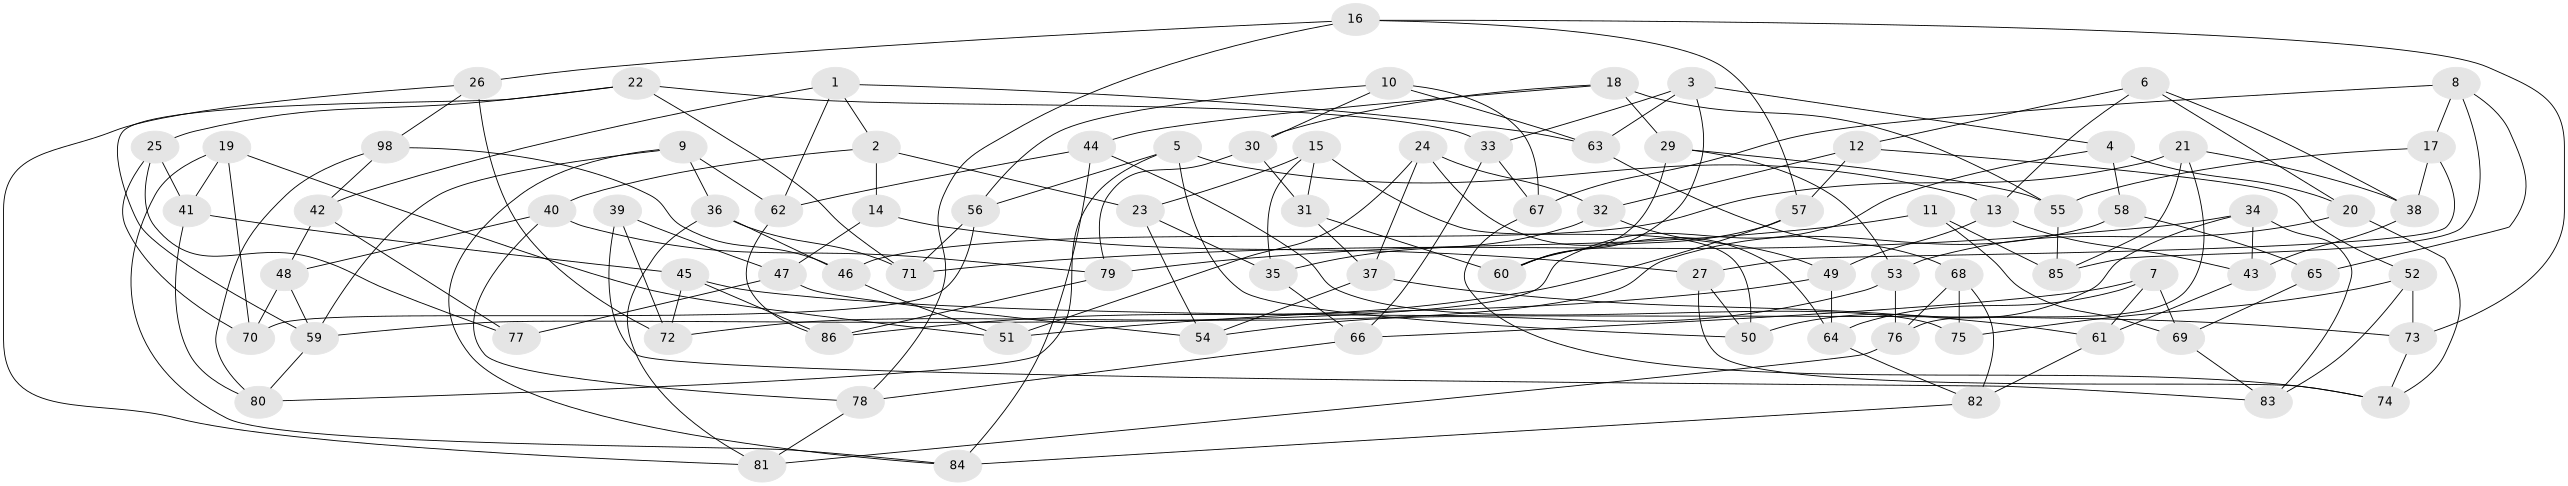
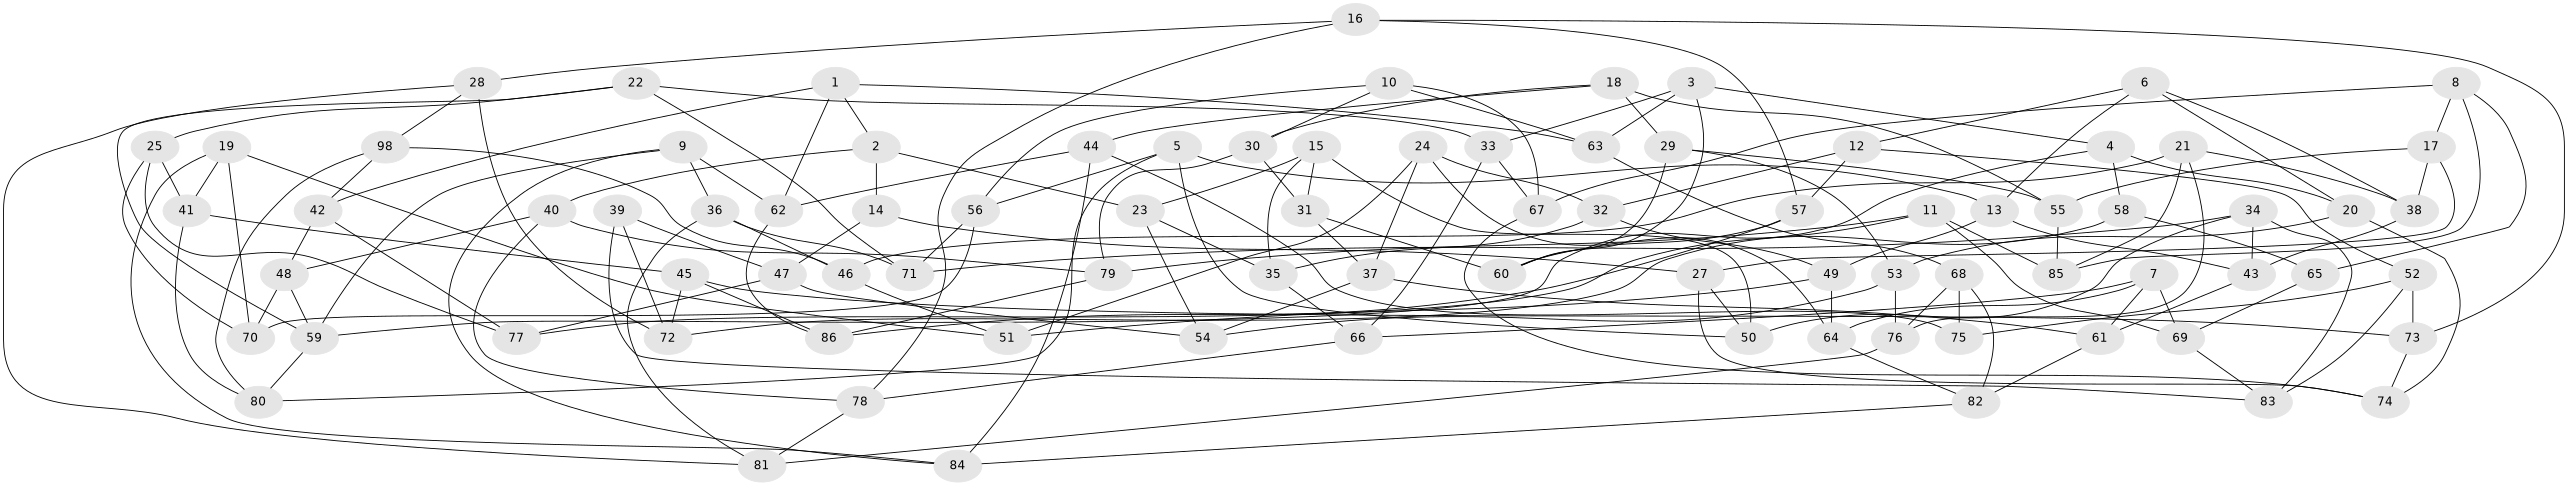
(478, 83) -> (478, 83)
none -> (1573, 288)
